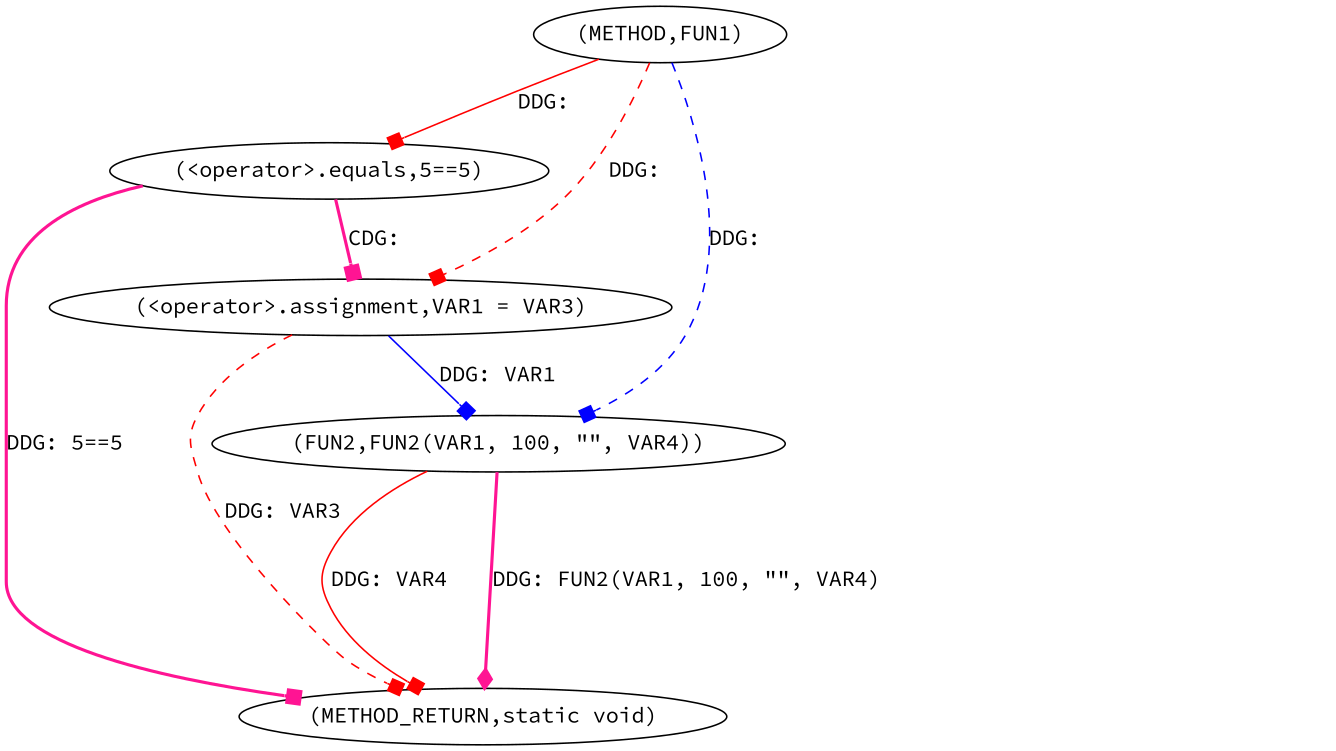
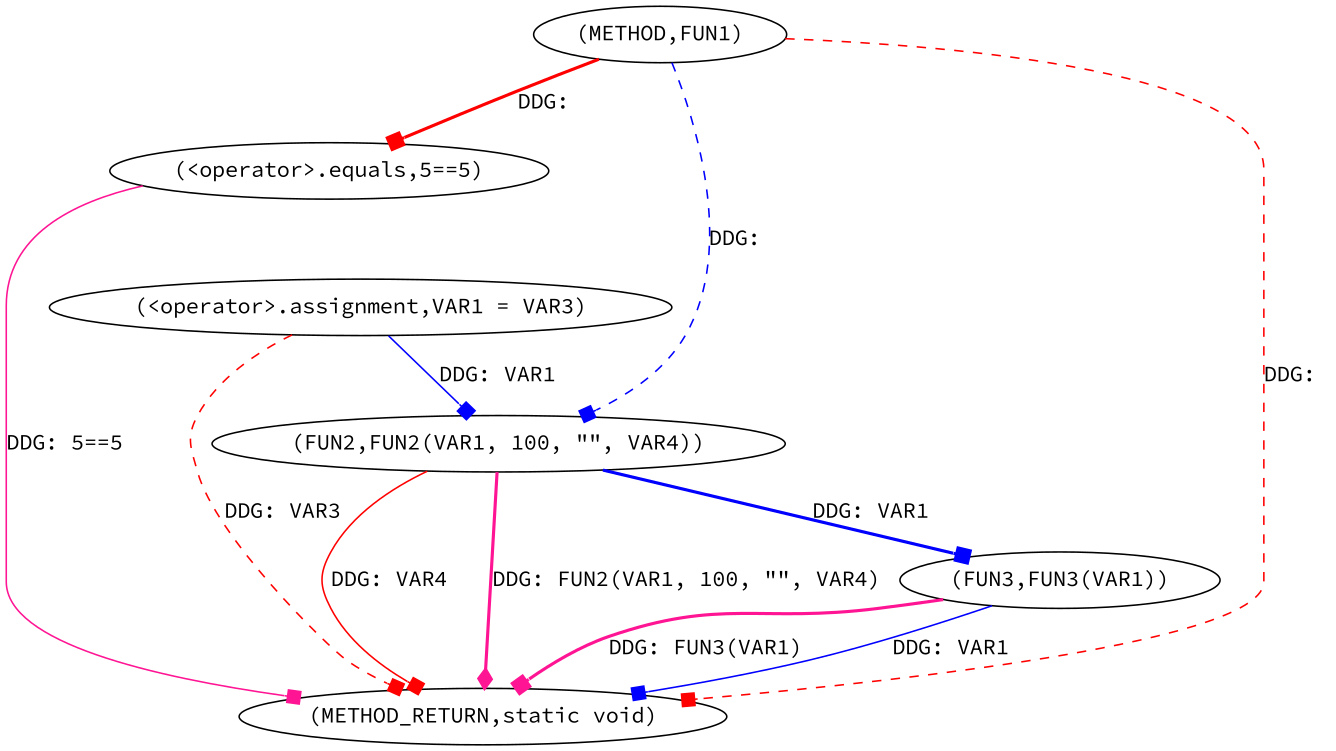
(501, 97) -> (501, 97)
(571, 191) -> (1264, 410)
(343, 231) -> none
(6, 502) -> (6, 502)
none -> (1060, 580)
